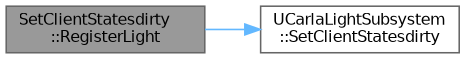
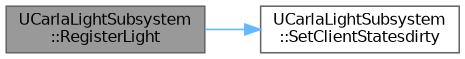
(105, 29) -> (105, 29)
